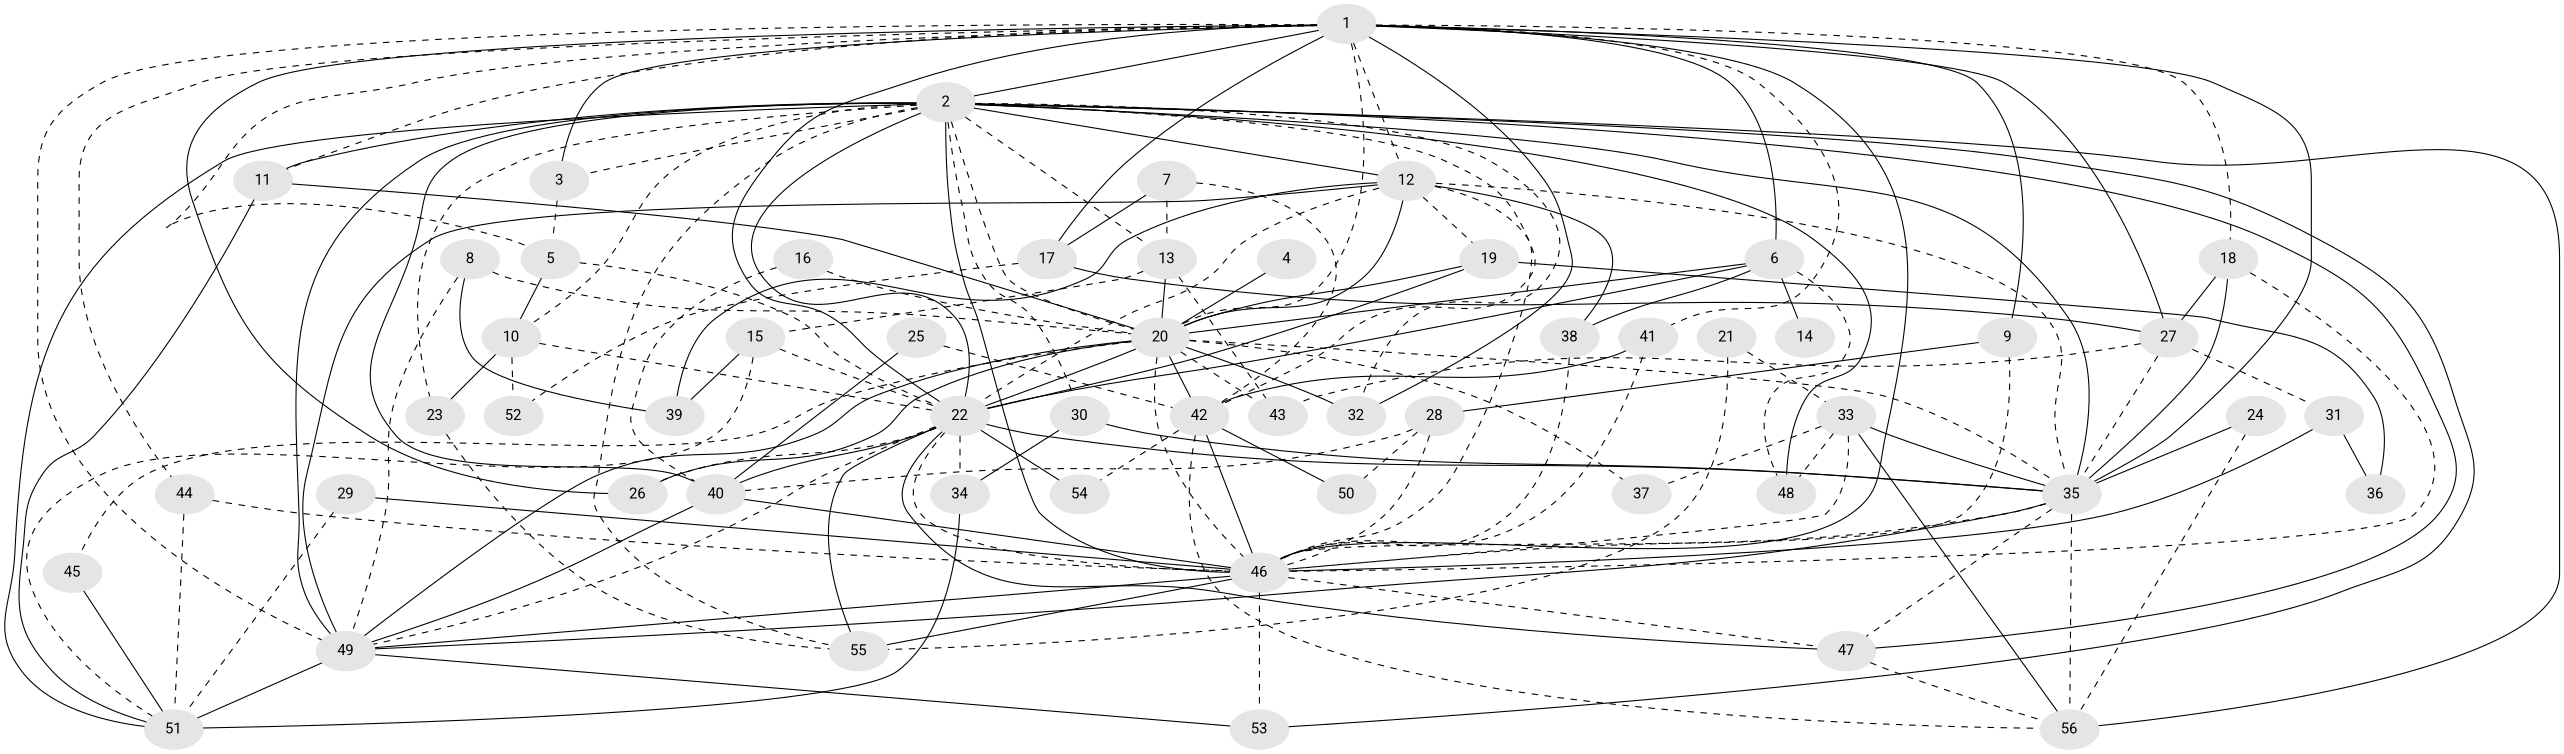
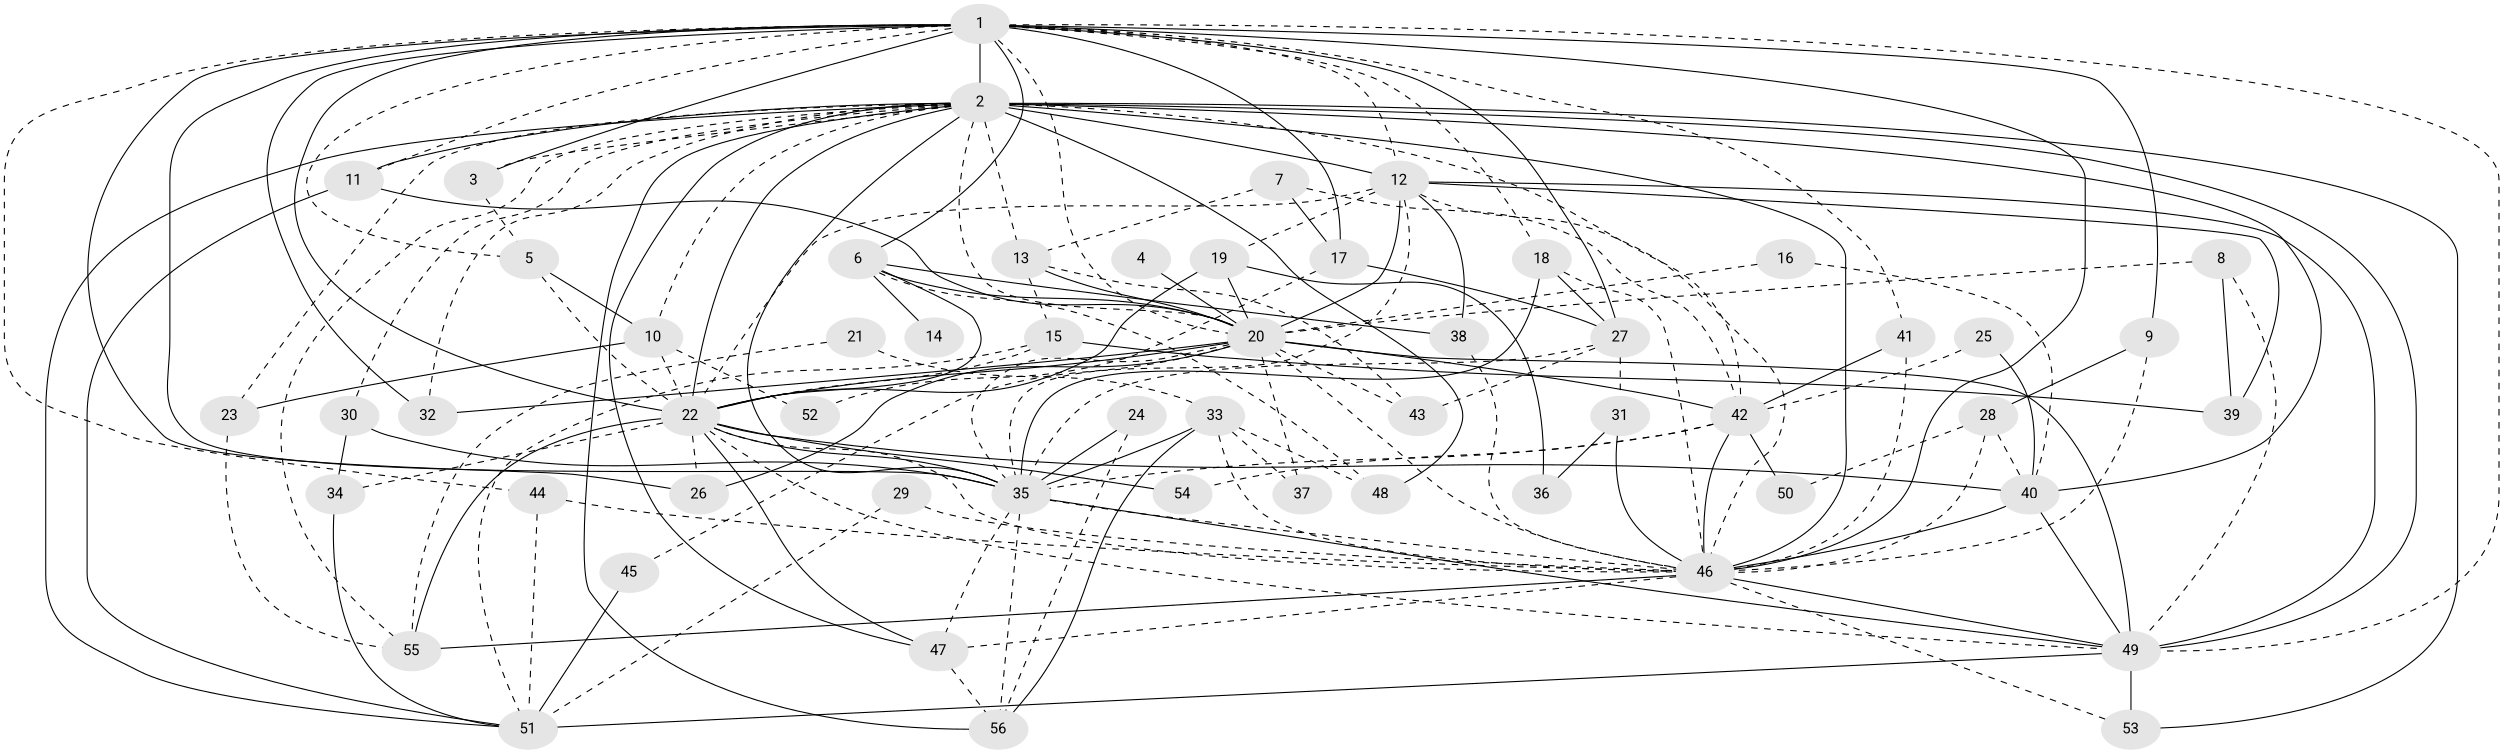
(803, 534) -> (1280, 551)
(1539, 694) -> (1382, 459)
